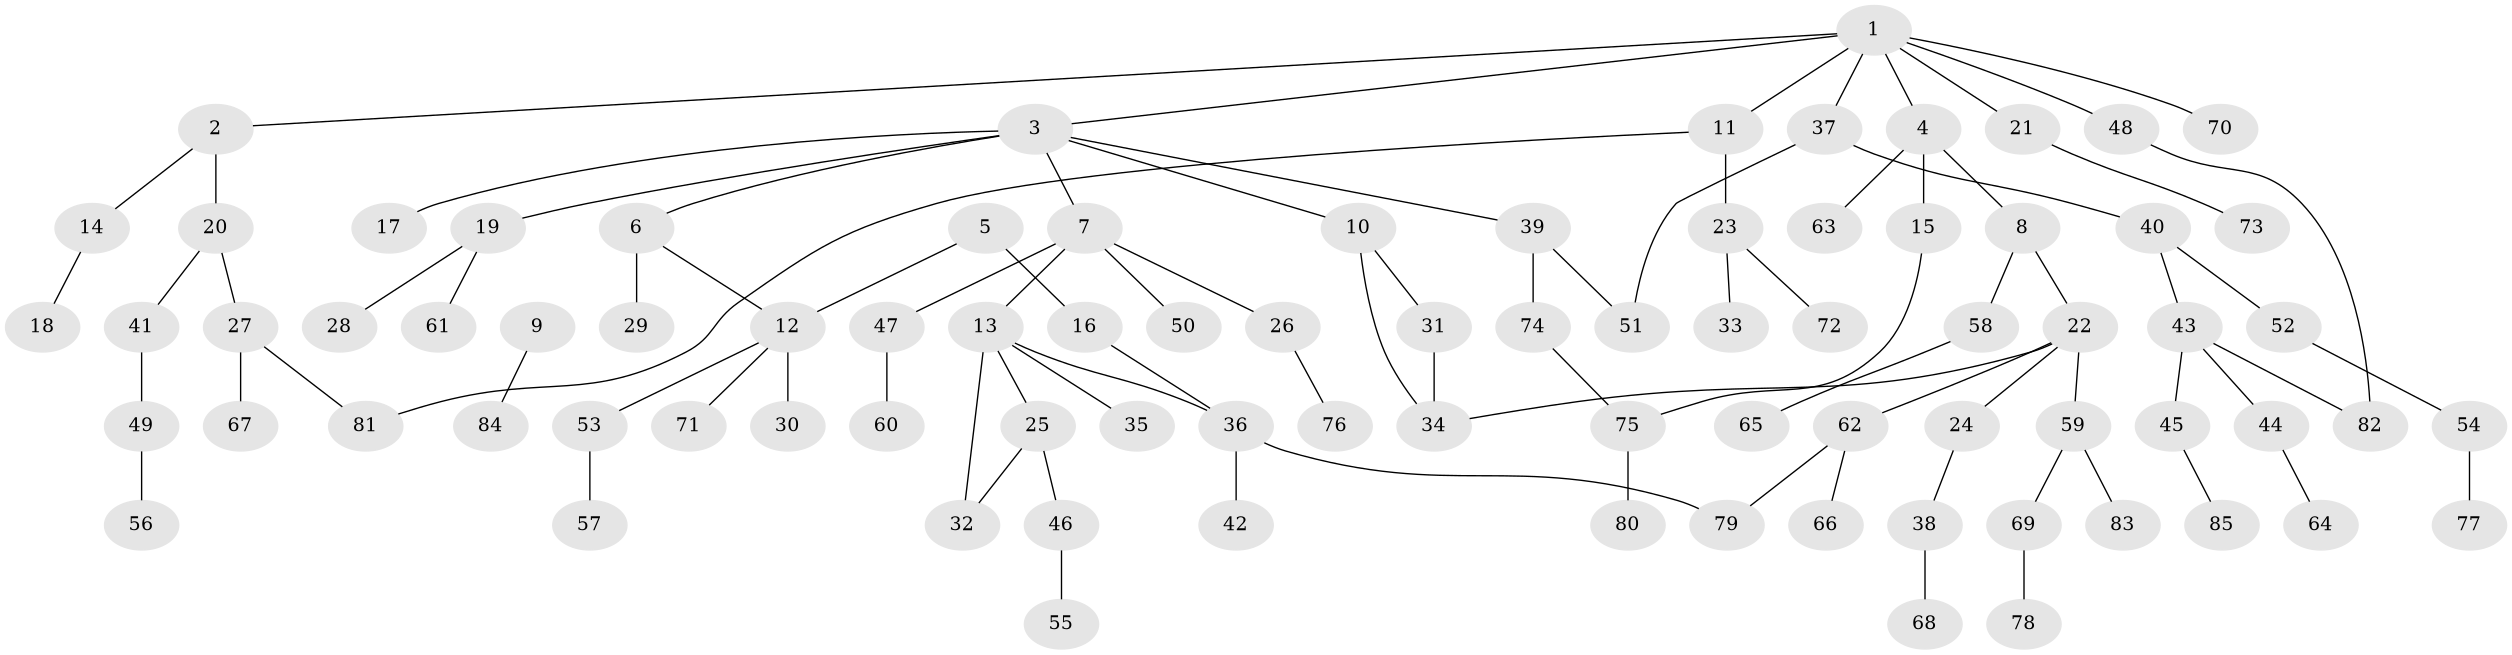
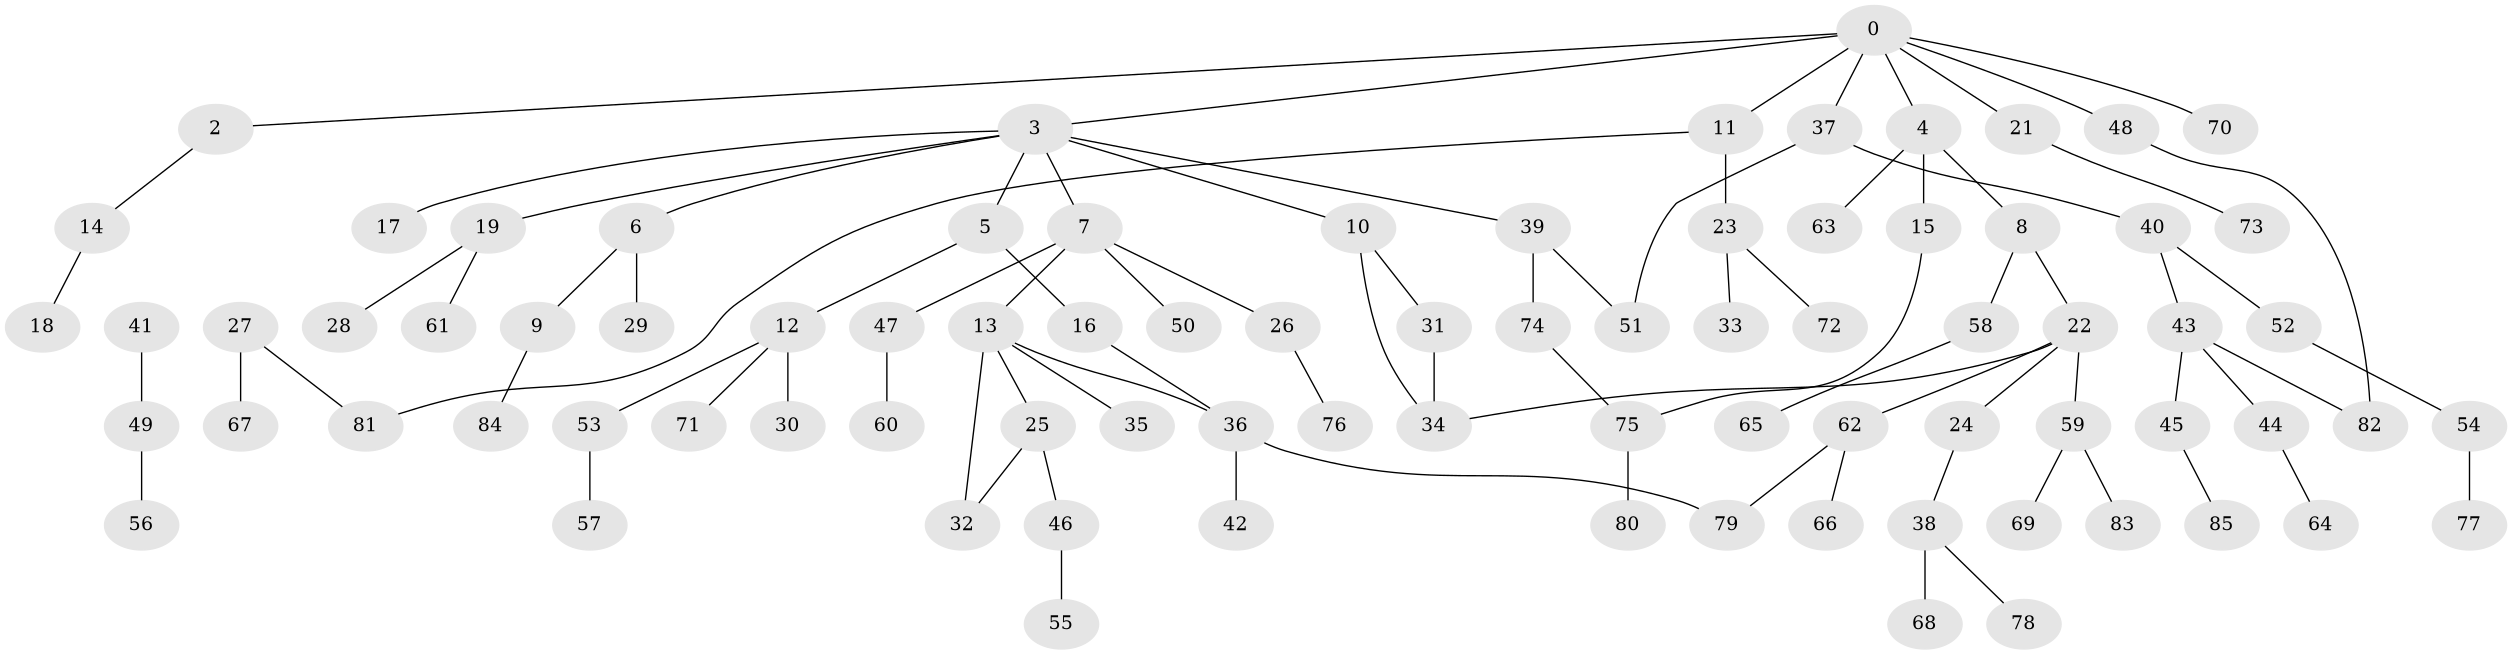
(1874, 30) -> (1874, 30)
none -> (1011, 179)
(216, 228) -> none
(712, 278) -> (587, 278)
(2024, 575) -> (1974, 575)
